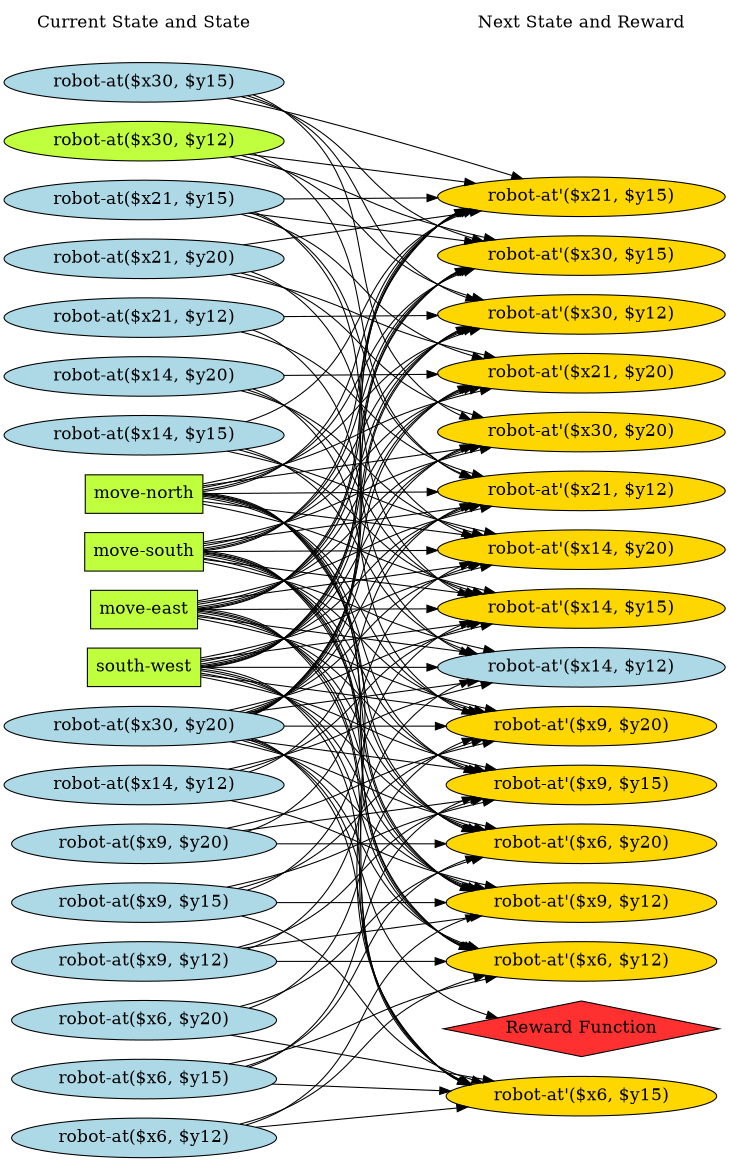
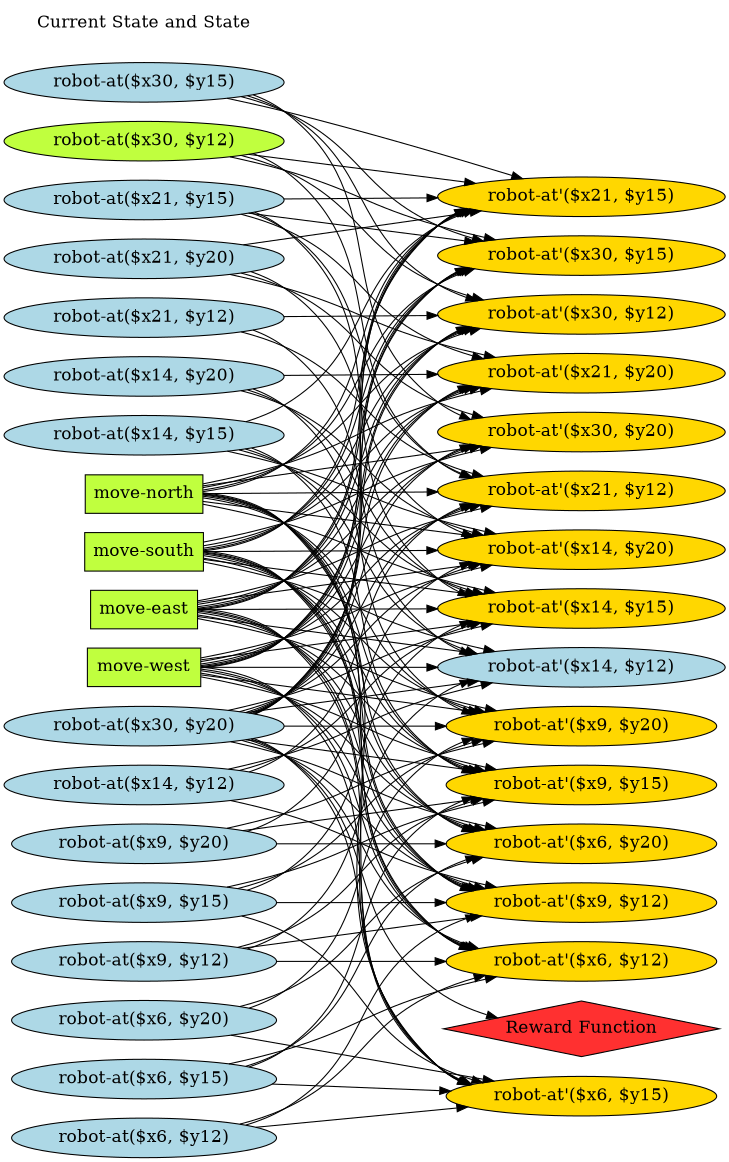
(581, 24) -> none
(396, 517) -> none
none -> (360, 606)
(144, 667) -> (144, 667)
